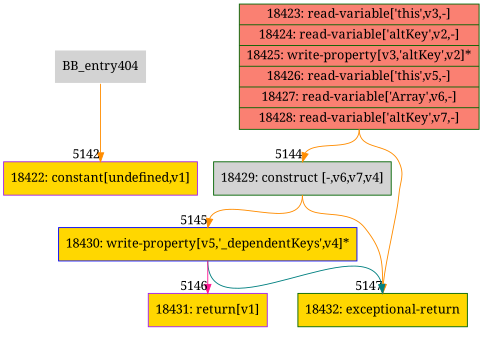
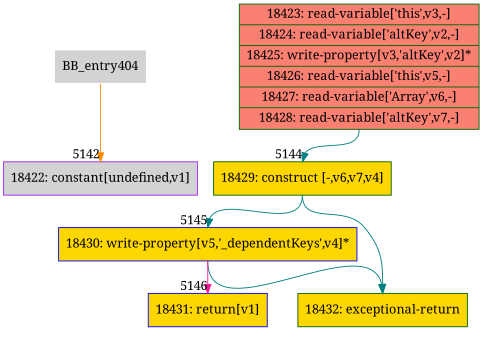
(336, 145) -> (336, 145)
(101, 178) -> (101, 178)
(302, 178) -> (302, 178)
(399, 196) -> none
(260, 212) -> (260, 212)
(359, 223) -> (359, 223)
(208, 310) -> (208, 310)
